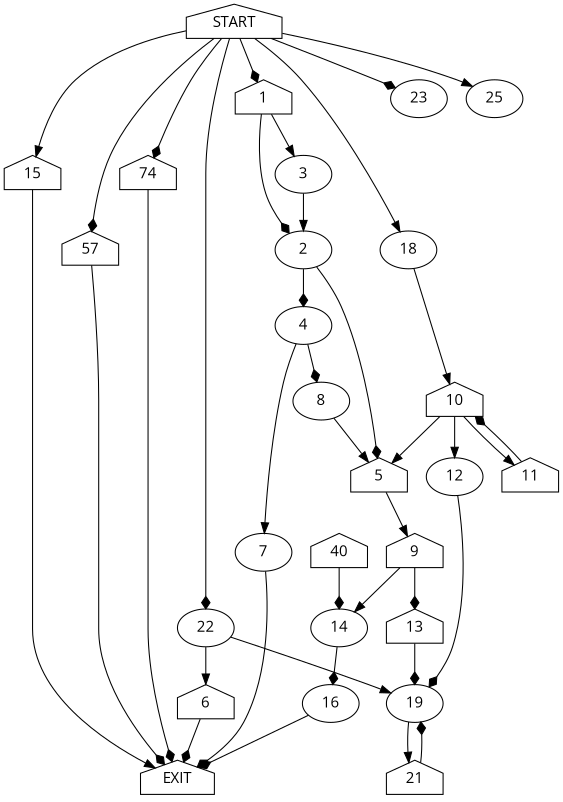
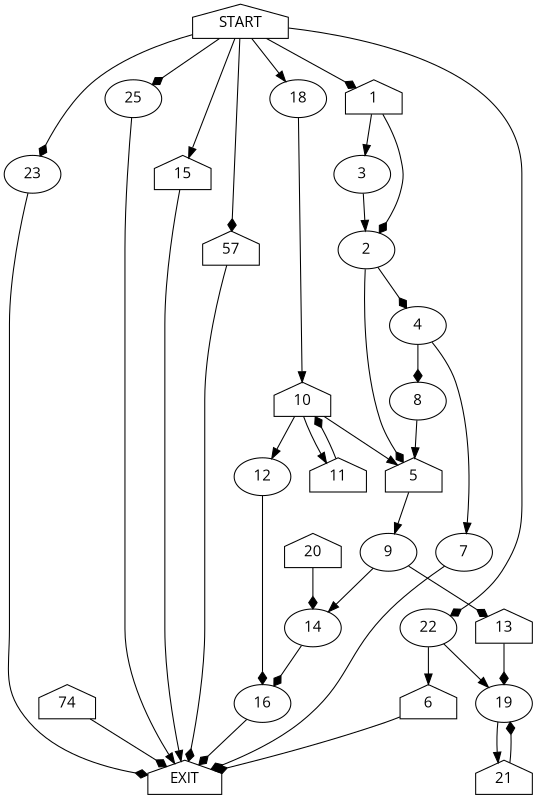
(373, 55) -> (191, 58)
(185, 90) -> none
none -> (125, 440)
none -> (9, 519)
(339, 552) -> (313, 552)
(415, 552) -> (388, 552)
(462, 588) -> (262, 584)
